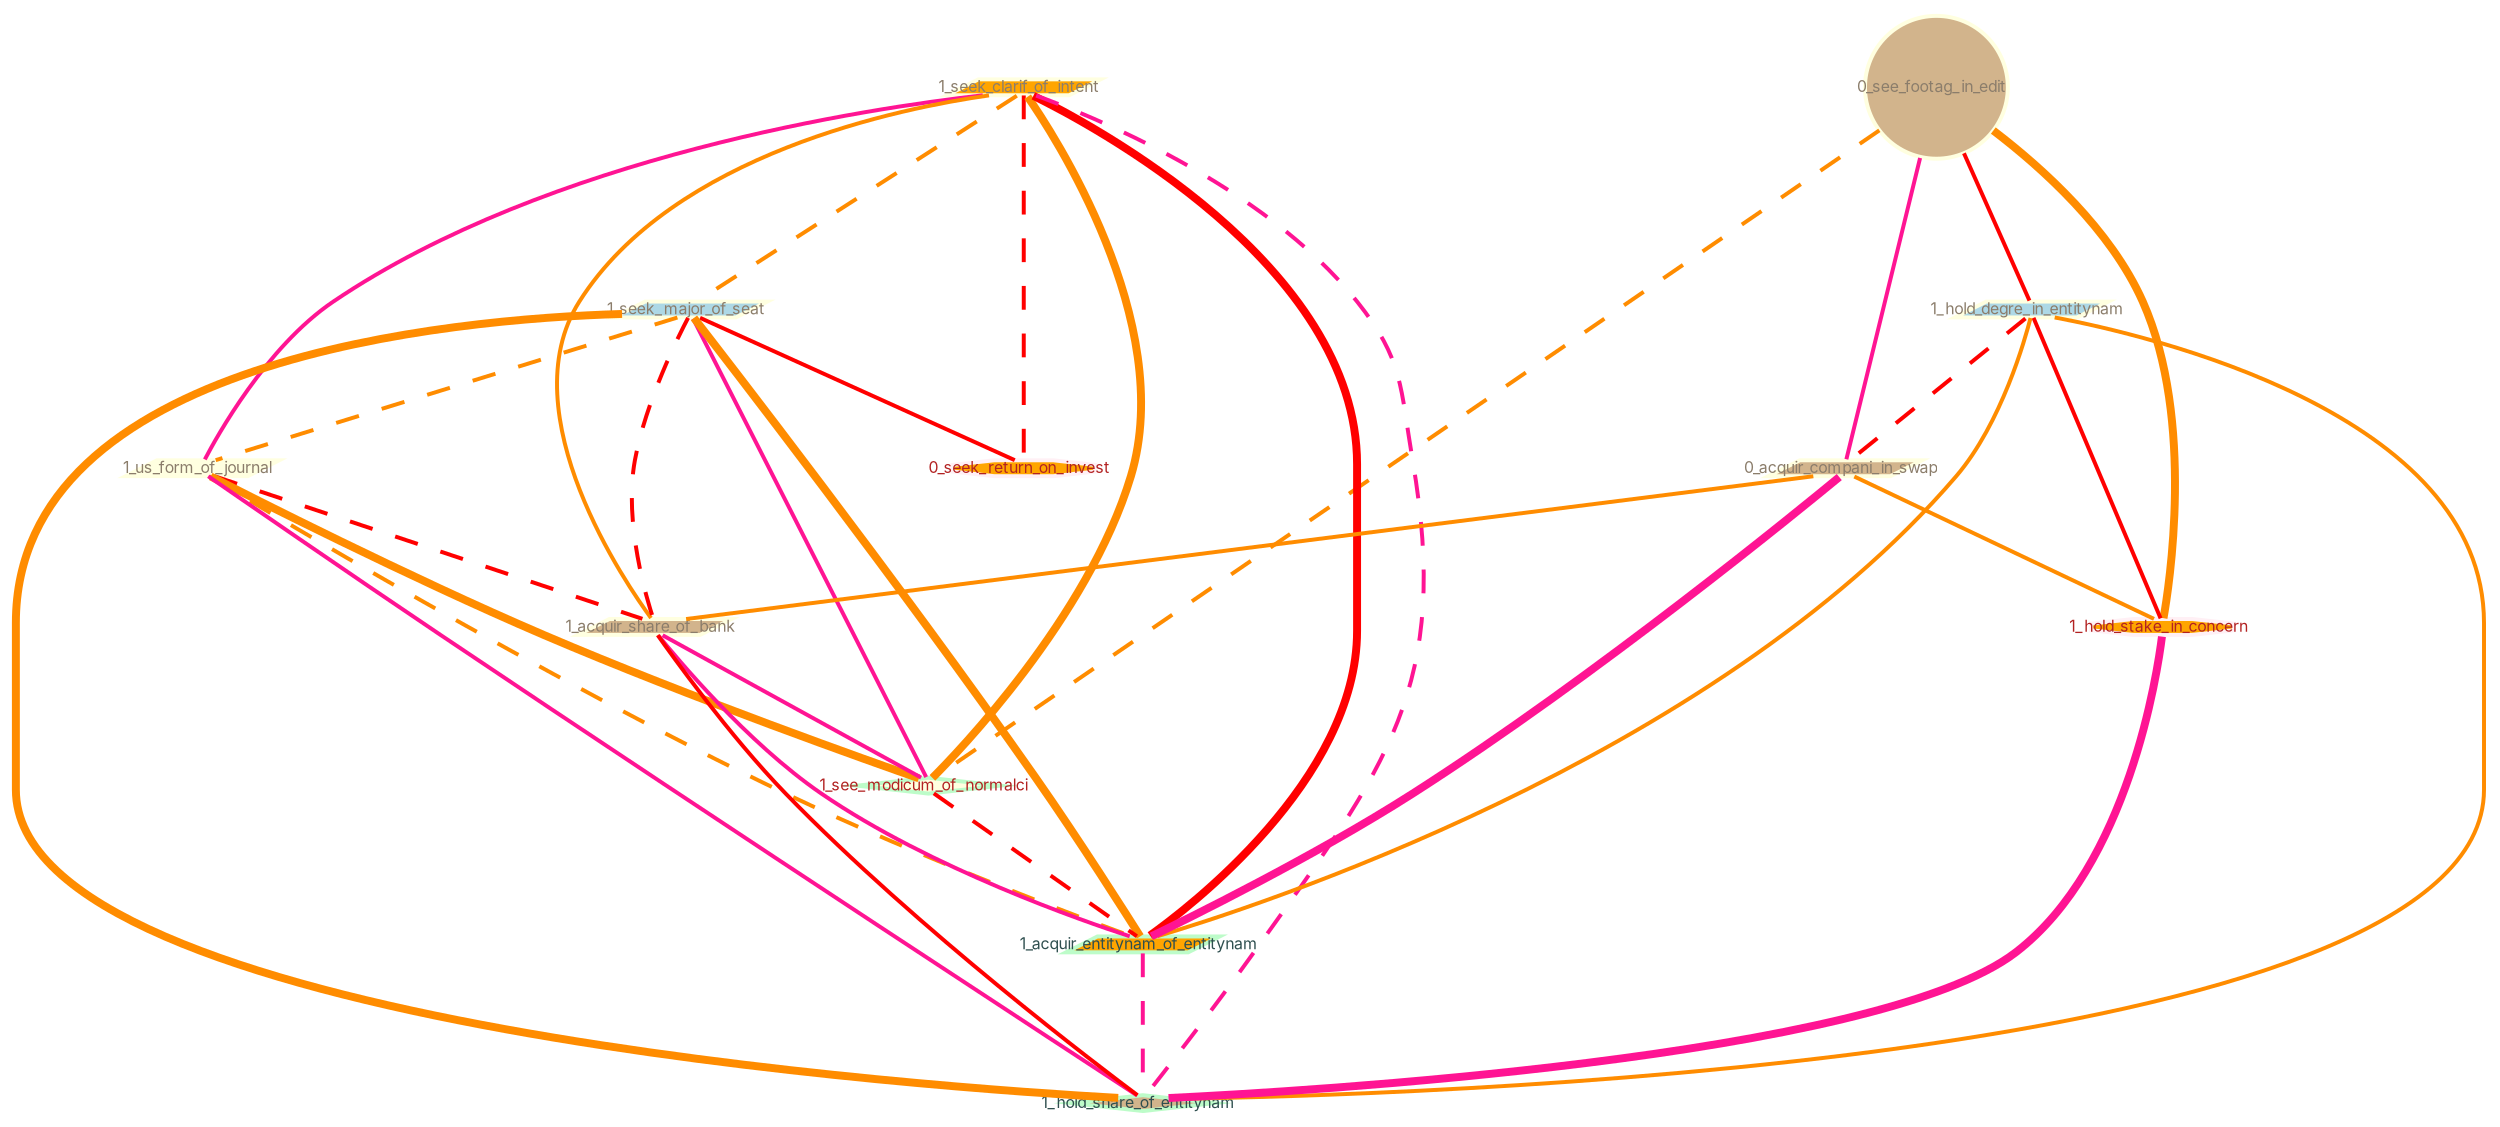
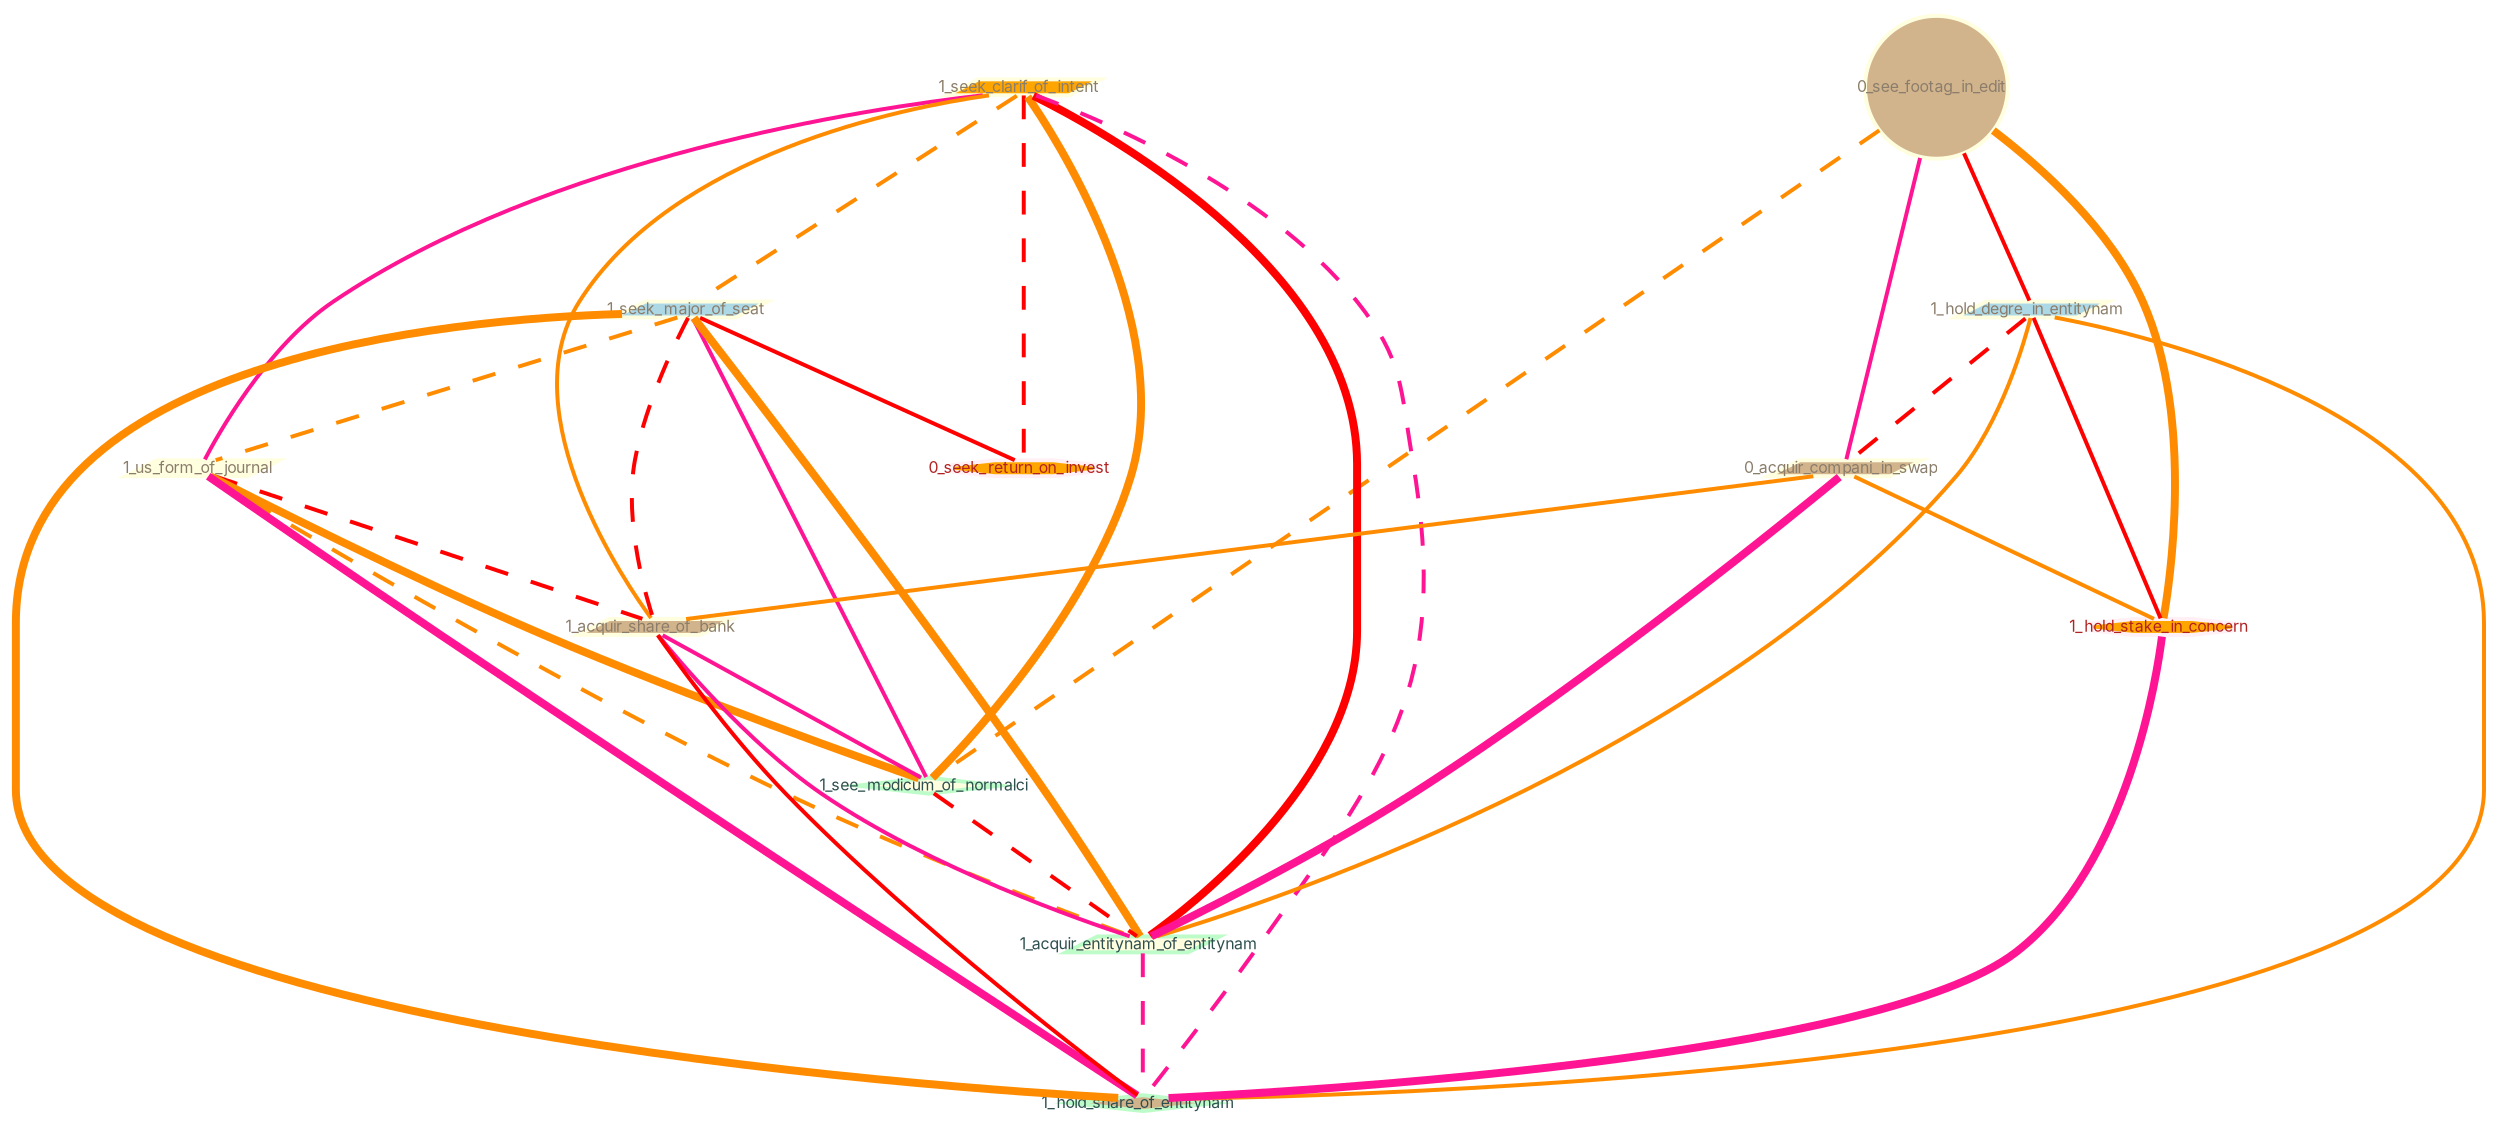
(929, 786) -> (929, 786)
(671, 789) -> (671, 789)
(1143, 944) -> (1143, 944)
